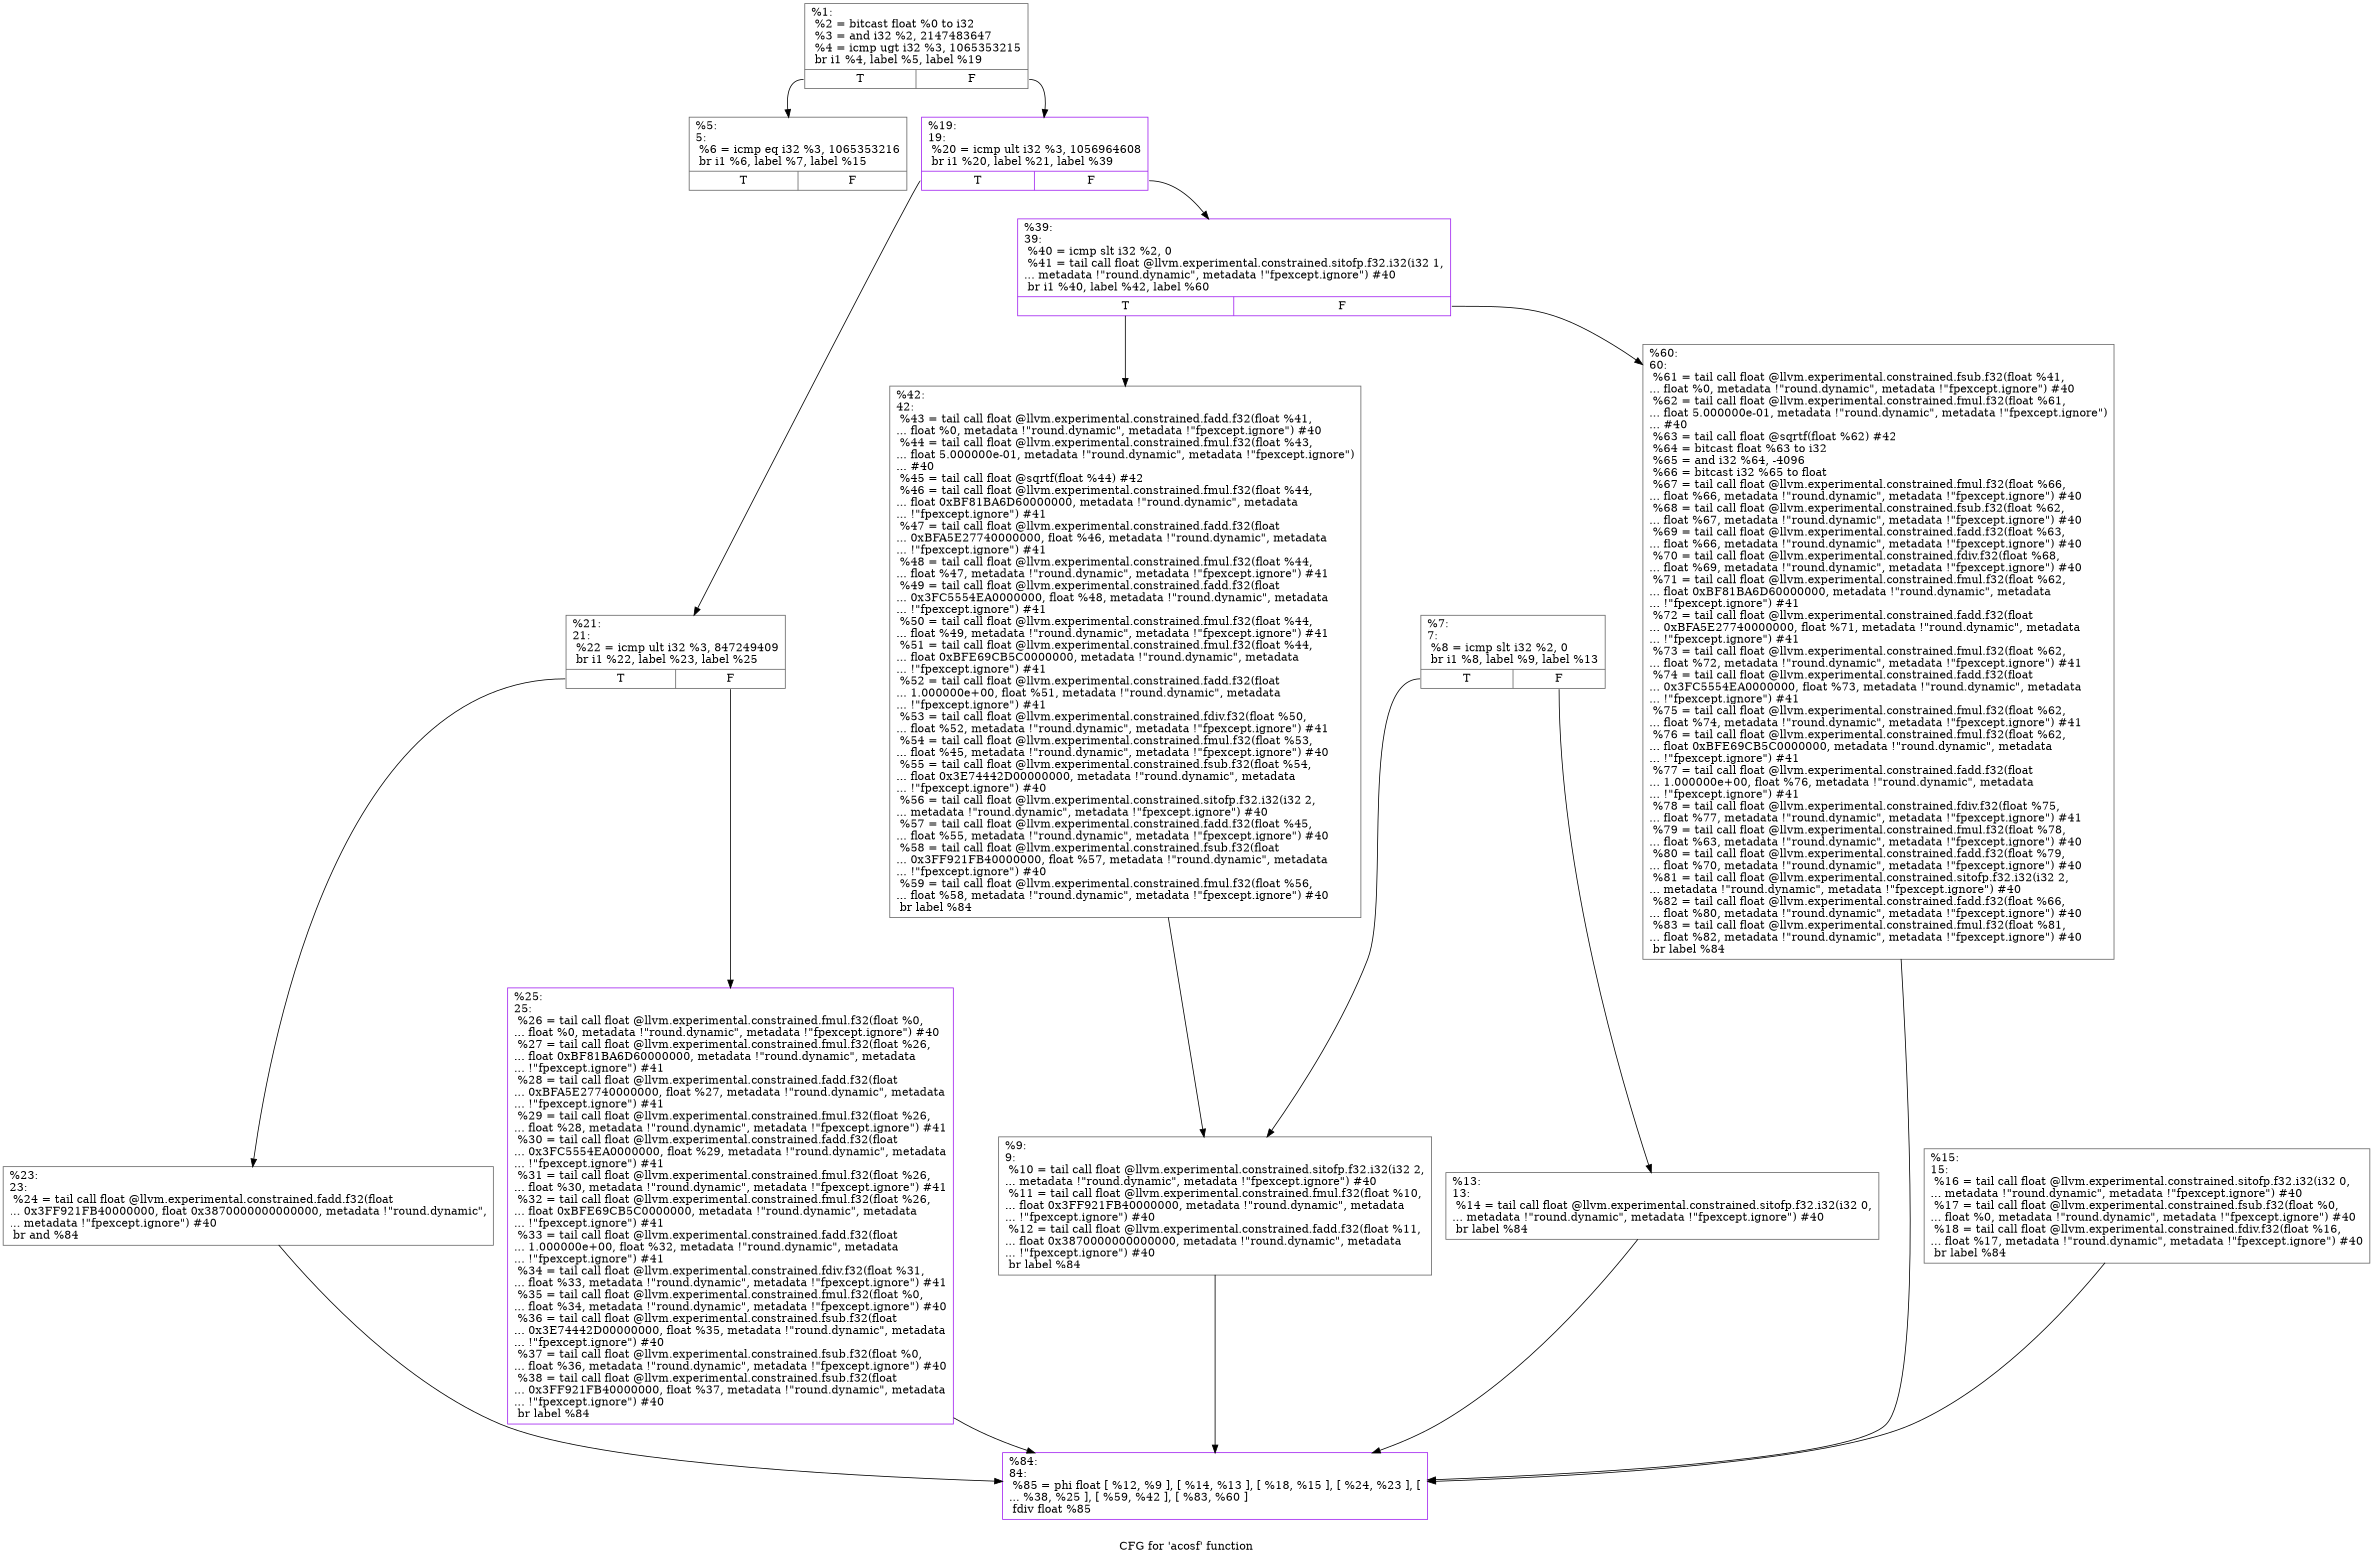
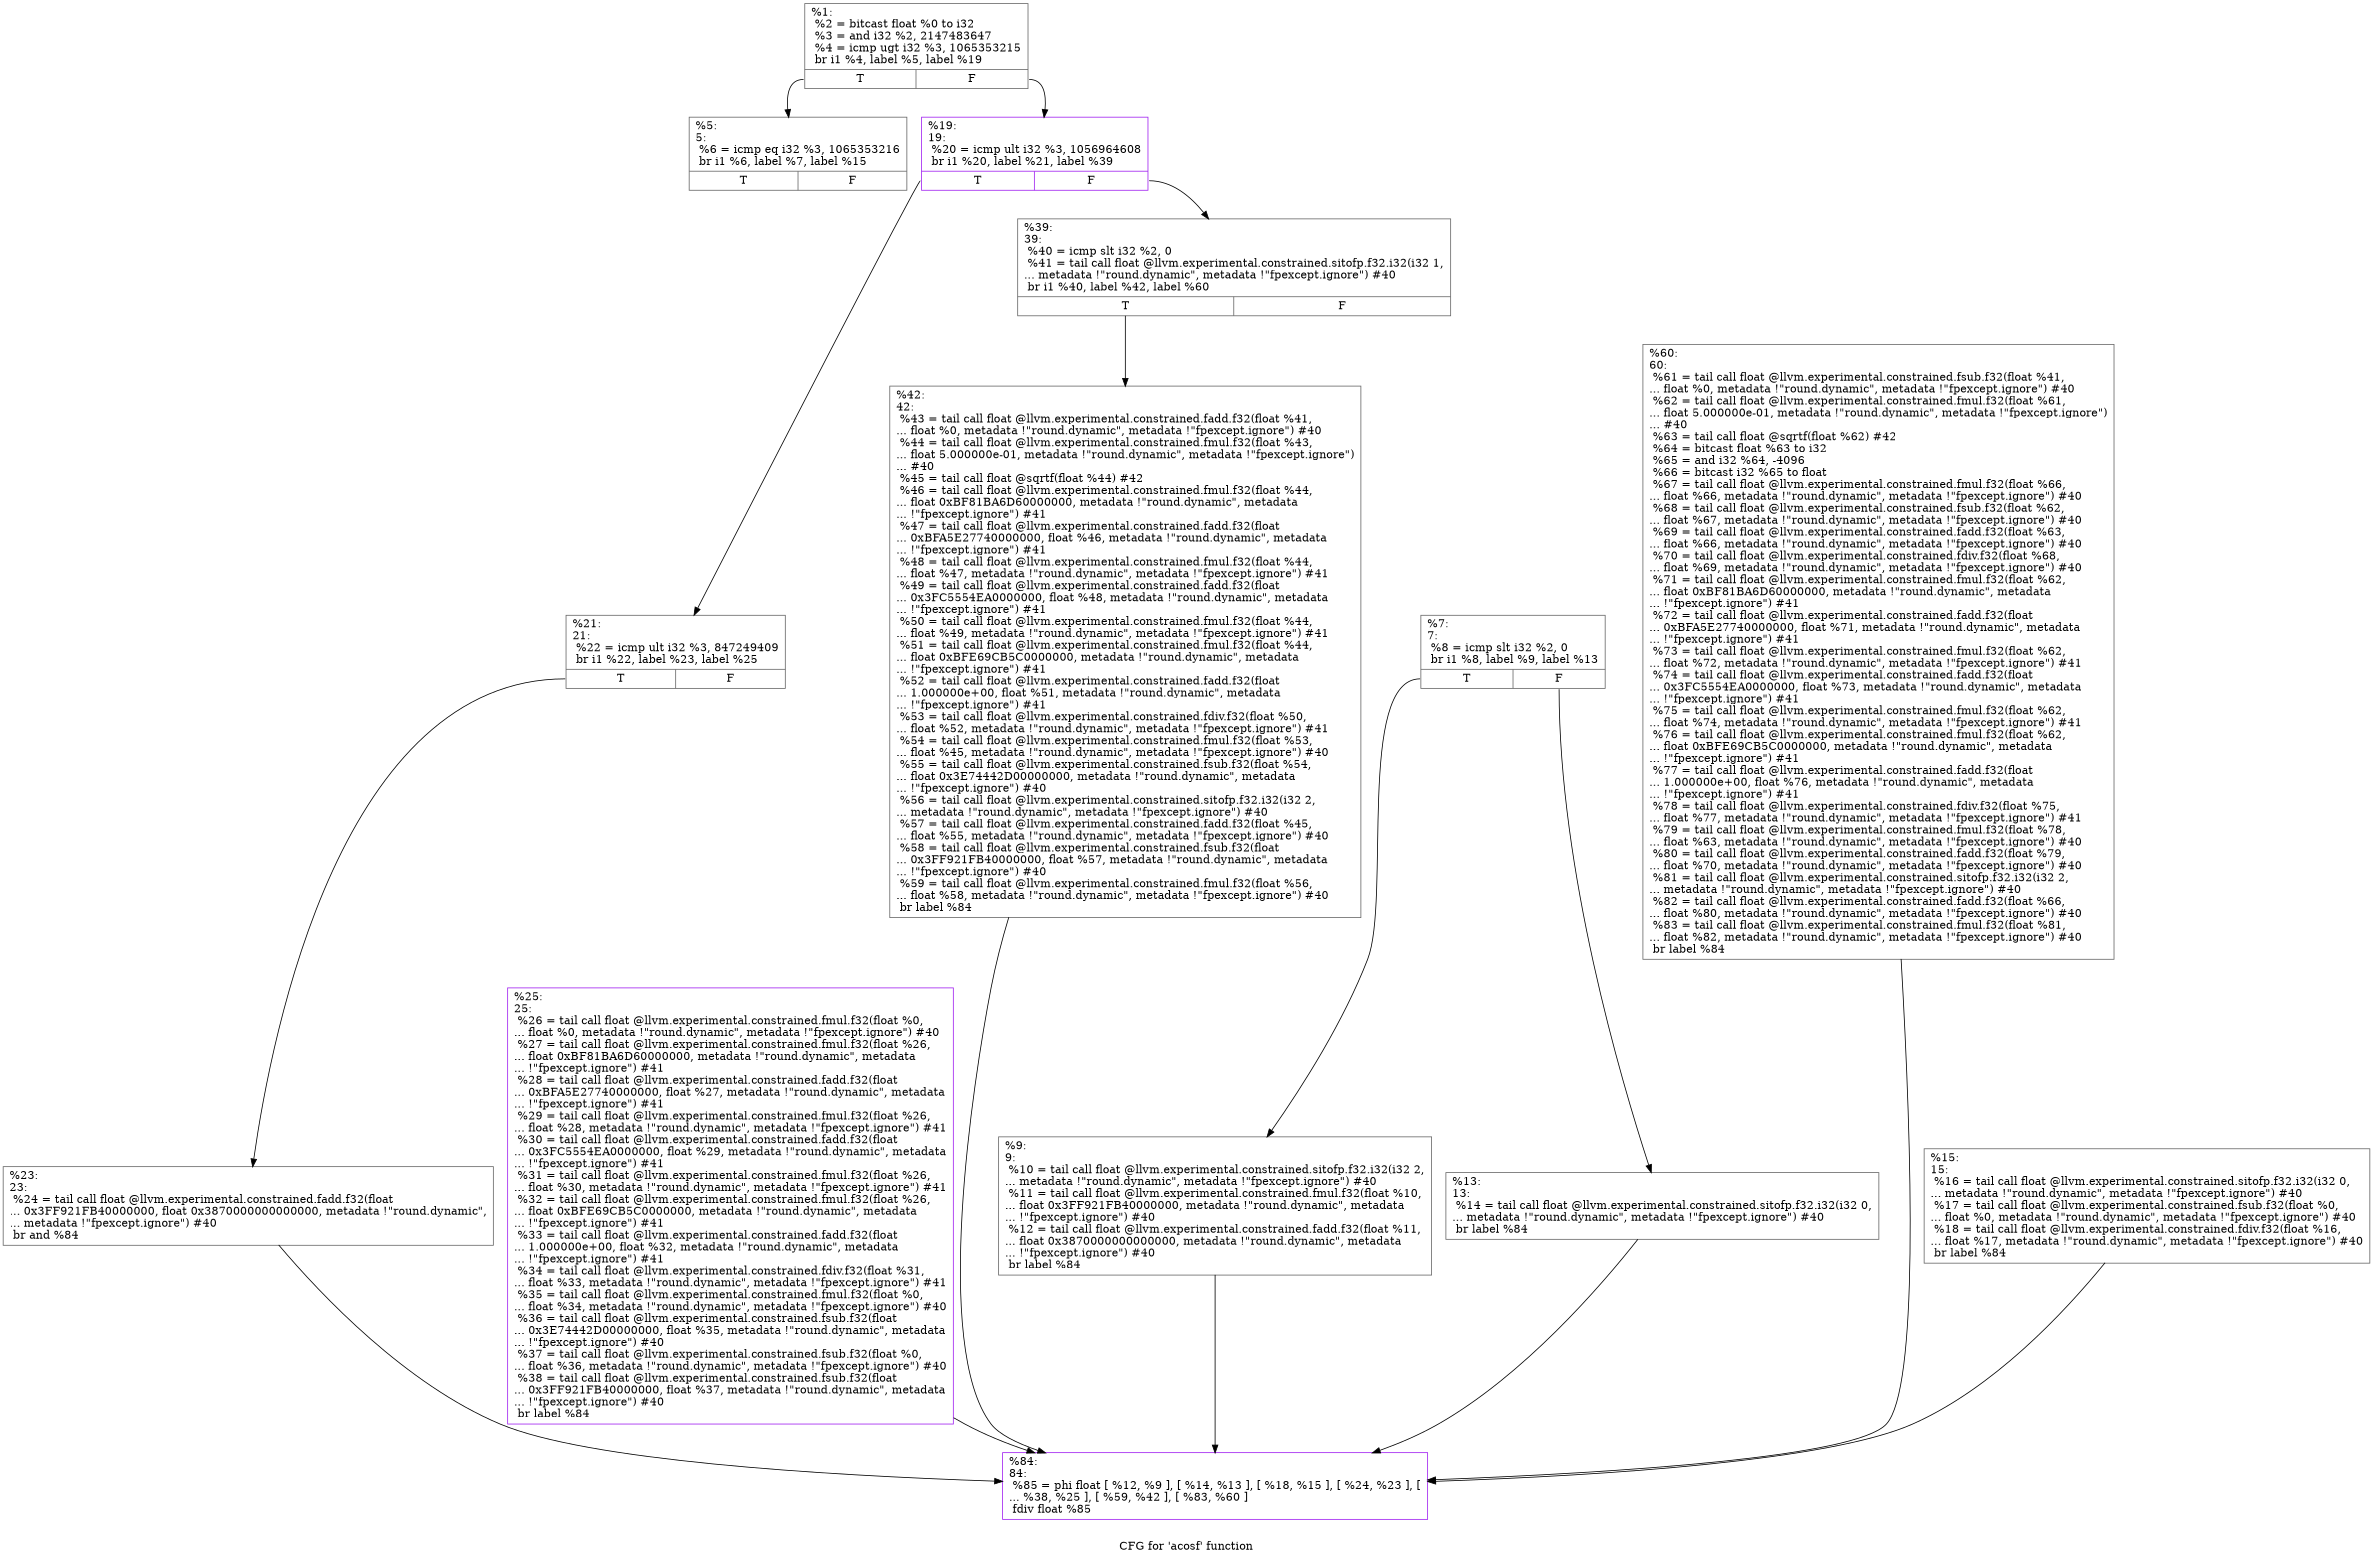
(1234, 267) -> (1234, 267)
(1549, 315) -> none
(730, 835) -> none
(1186, 1023) -> (963, 1198)
